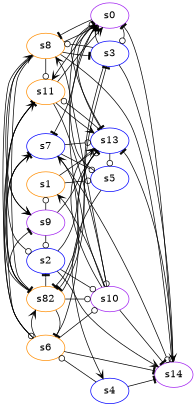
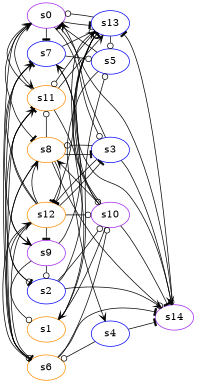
(71, 39) -> none
(46, 299) -> (46, 215)
